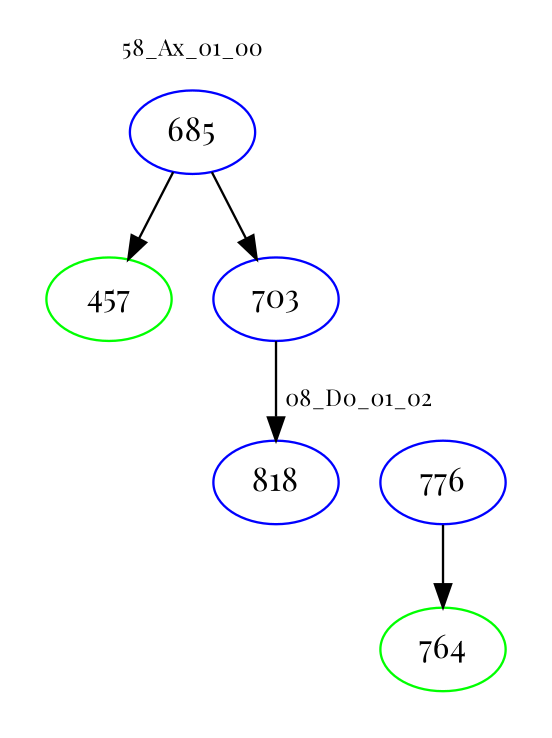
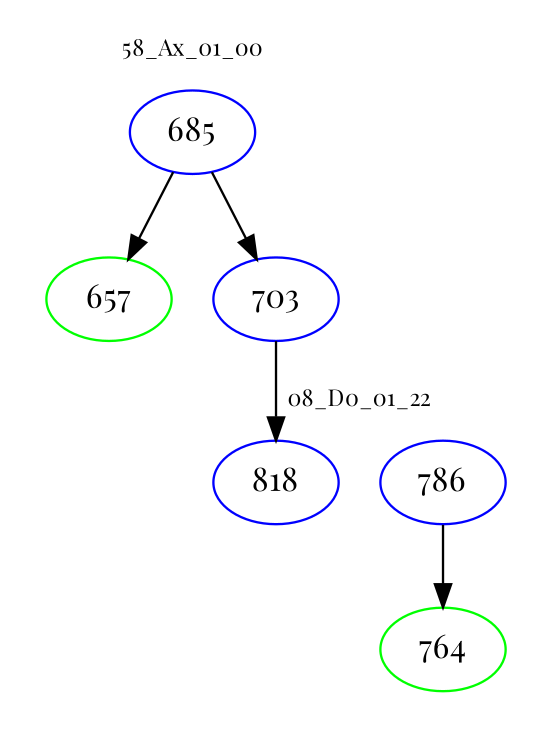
(109, 299) -> (109, 299)
(360, 400) -> (360, 400)
(443, 482) -> (443, 482)
